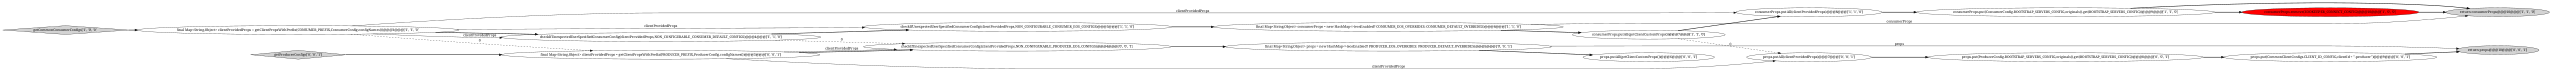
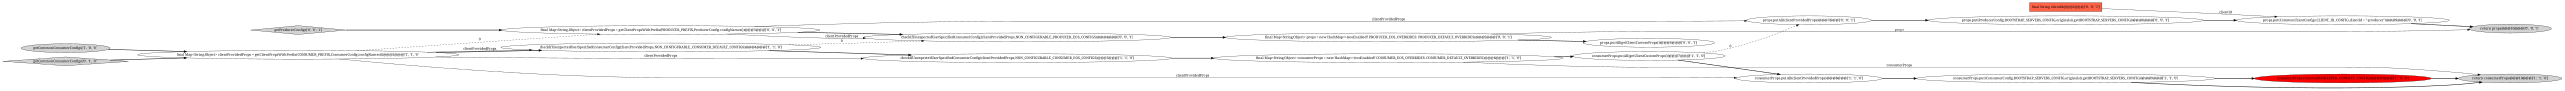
none -> (2066, 7)
(66, 30) -> (66, 48)
none -> (66, 61)
